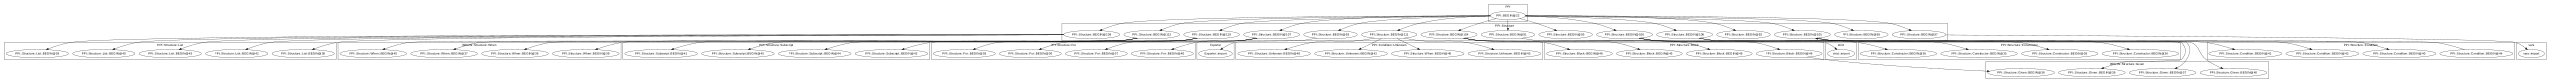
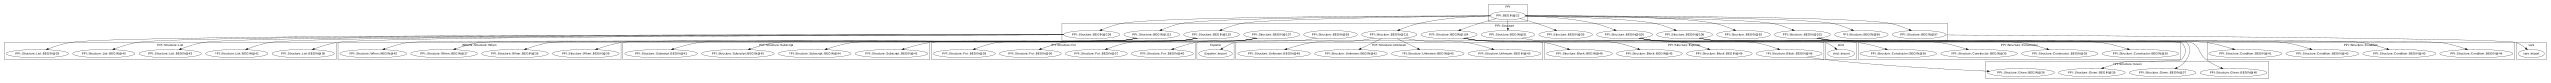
(1385, 17) -> none
(1411, 18) -> none
(2142, 41) -> (2142, 41)
(1389, 45) -> (1389, 45)
(1684, 45) -> (1684, 45)
(1428, 54) -> (1428, 54)
(2127, 64) -> (2127, 64)
